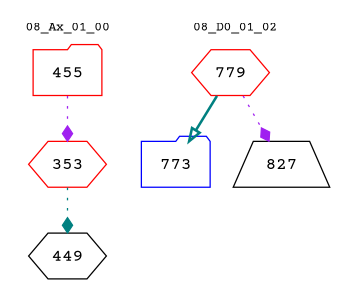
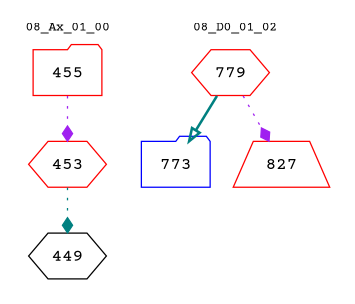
(68, 164) -> (68, 164)
(281, 164) -> (281, 164)
